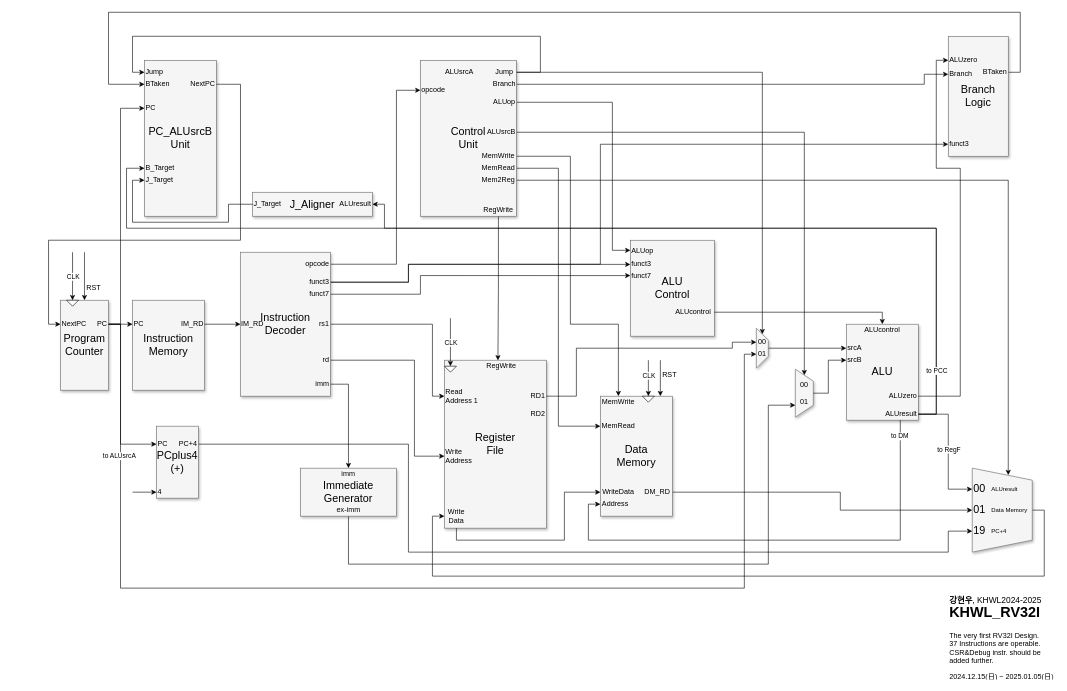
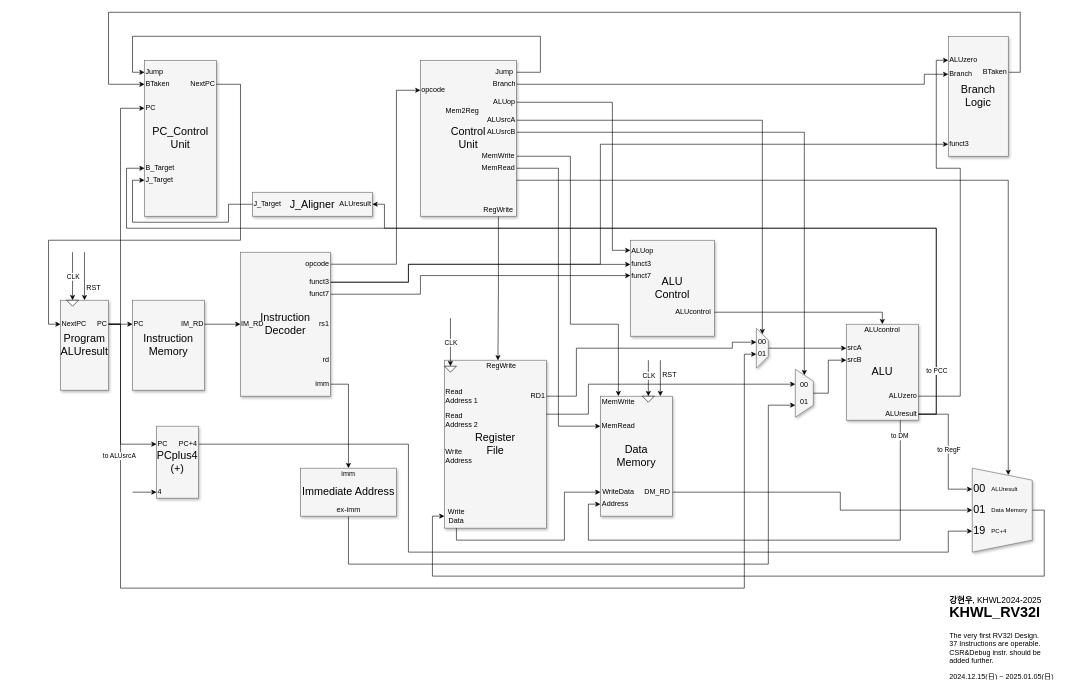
(459, 72) -> (501, 120)
(180, 138) -> (180, 138)
(498, 180) -> (462, 111)
(84, 345) -> (84, 345)
(432, 363) -> none
none -> (588, 399)
(414, 408) -> none
(537, 414) -> none
none -> (462, 420)
(348, 492) -> (348, 492)
